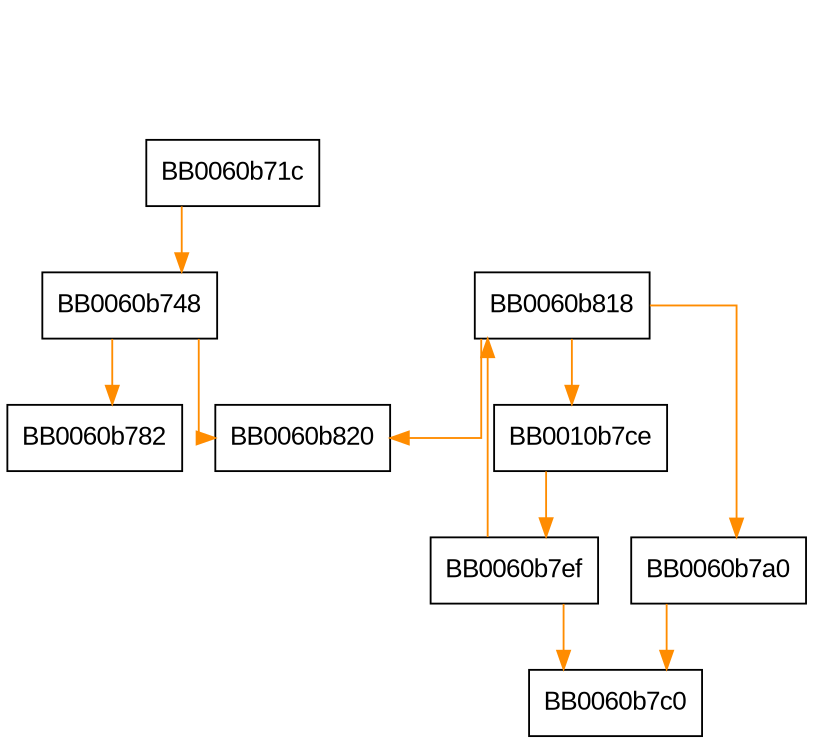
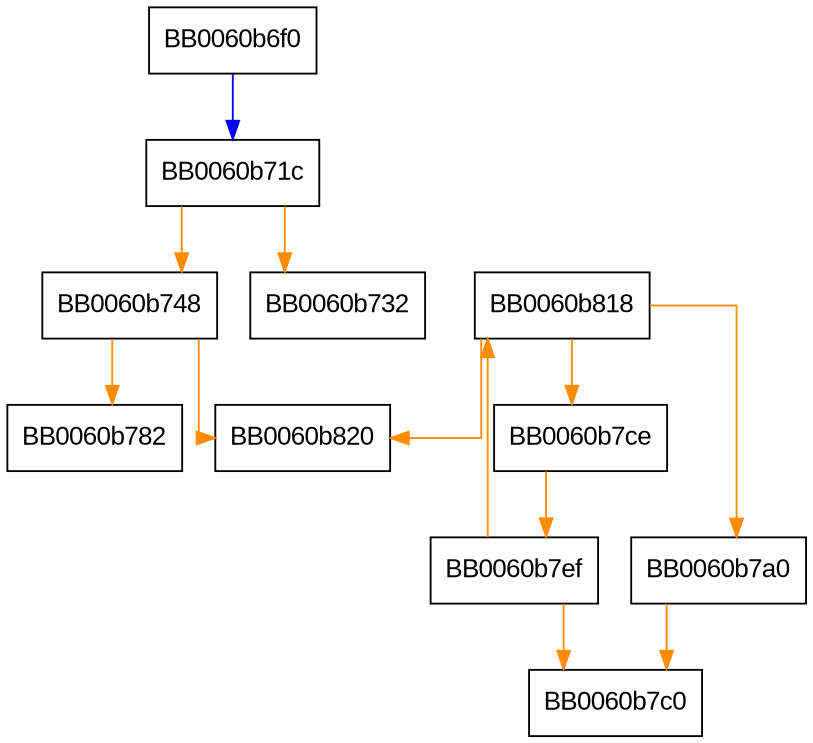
none -> (233, 40)
none -> (338, 305)
(581, 438) -> (581, 438)
